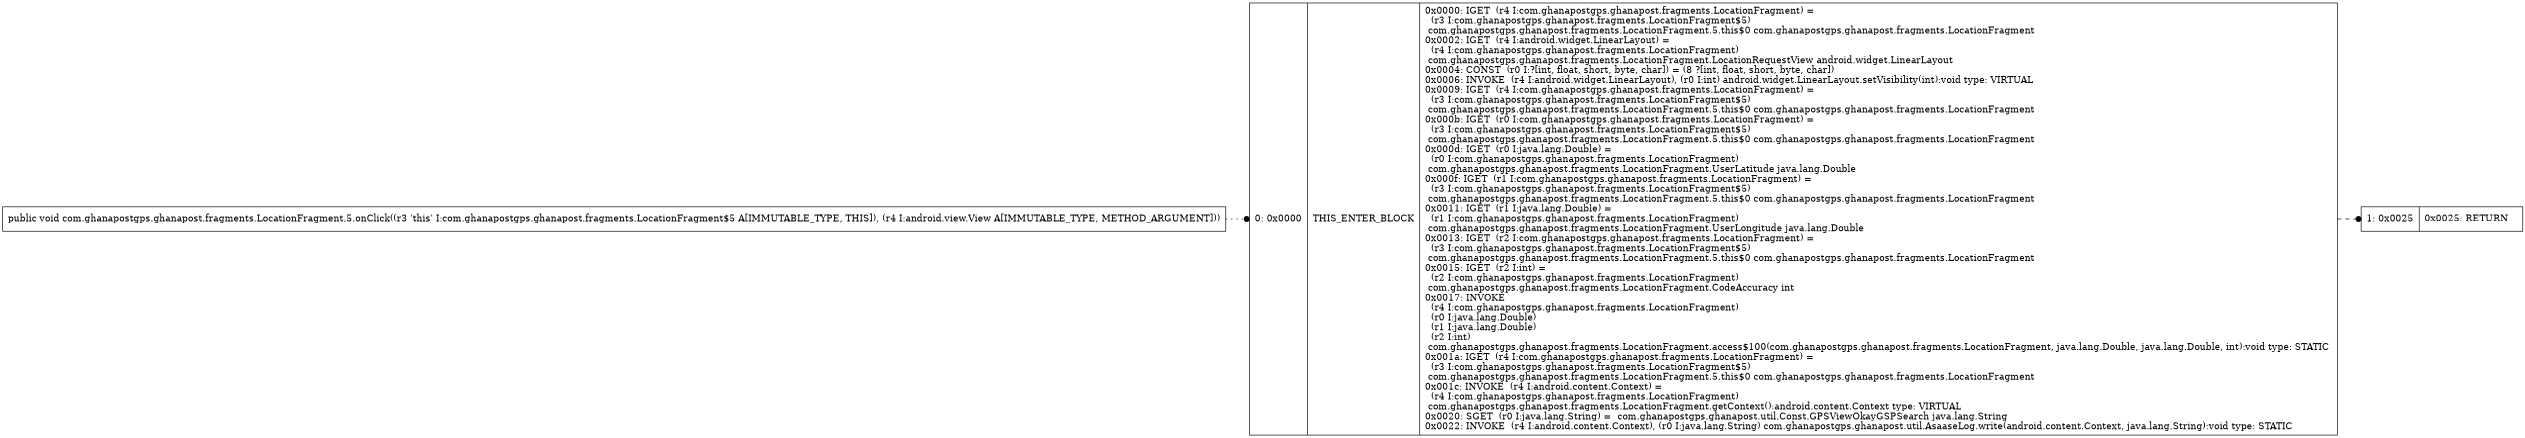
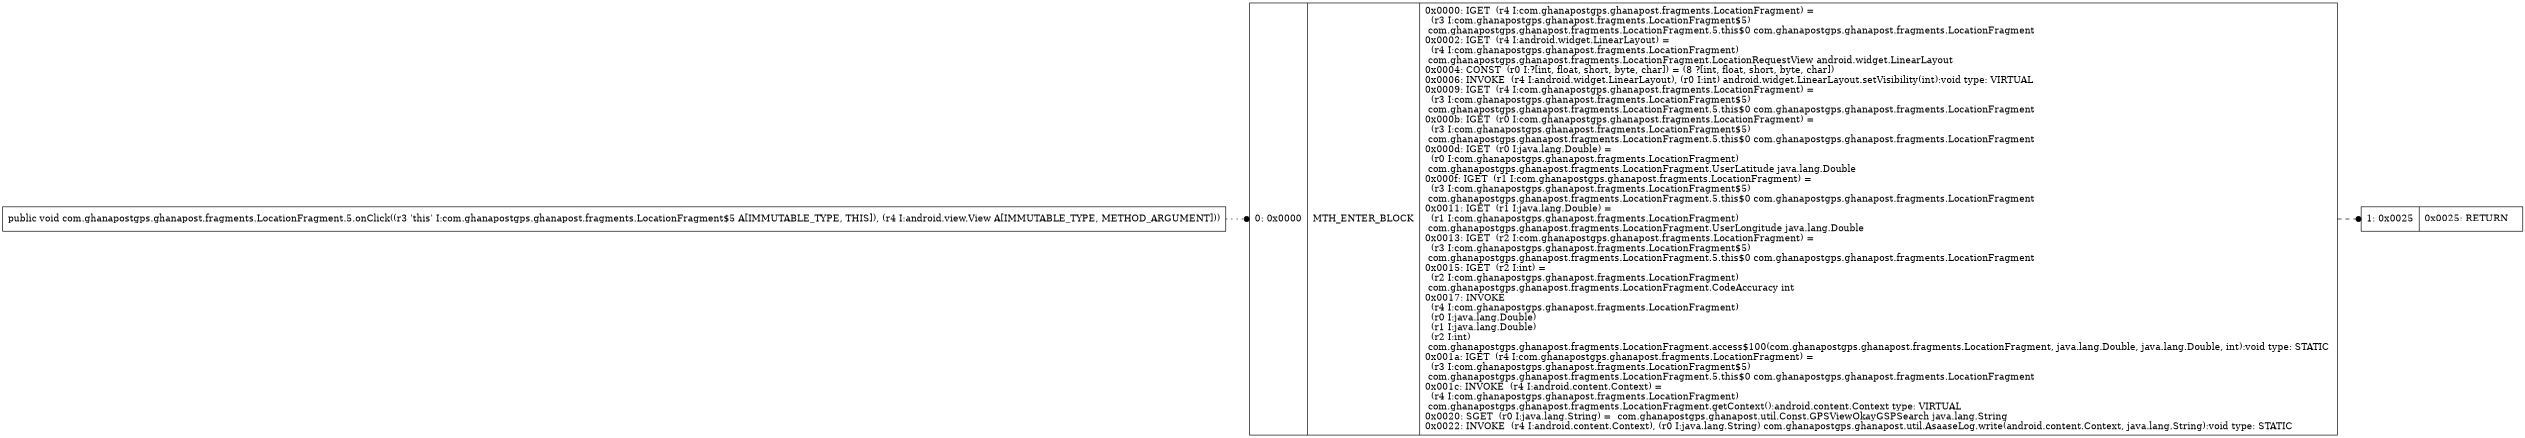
(1364, 219) -> (1364, 219)
